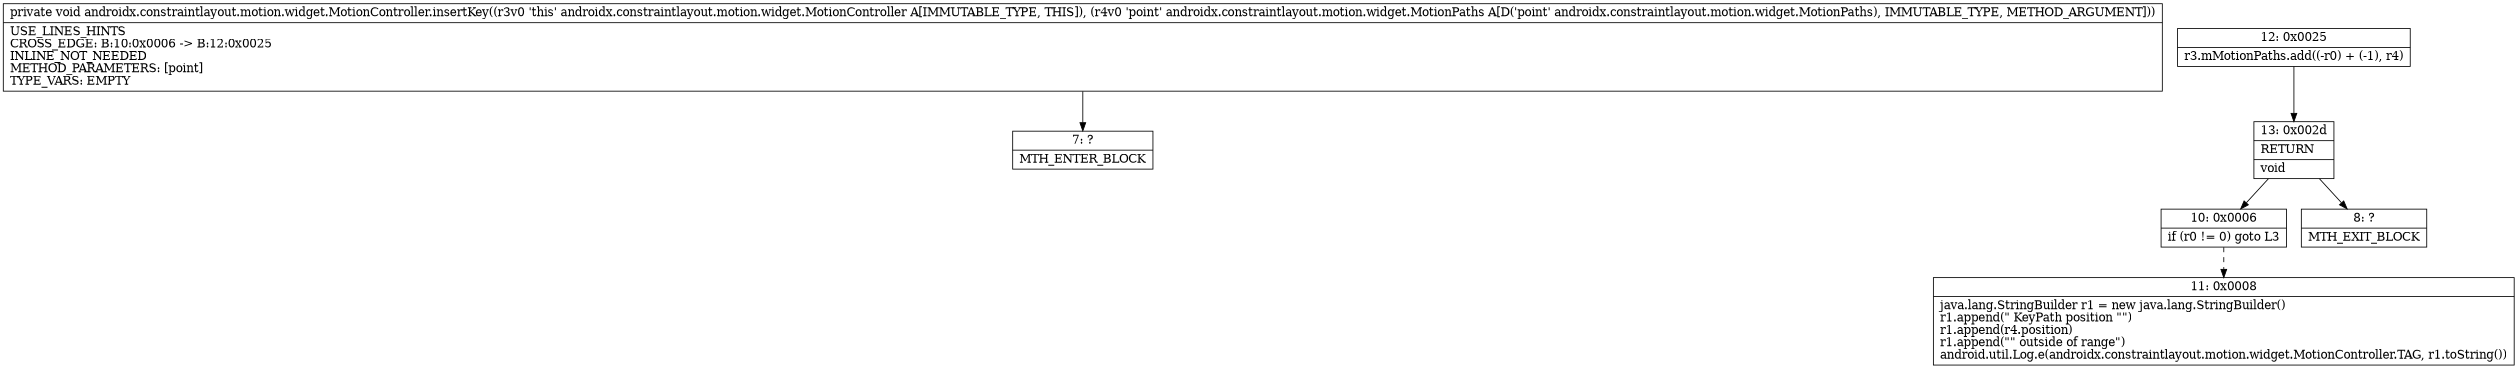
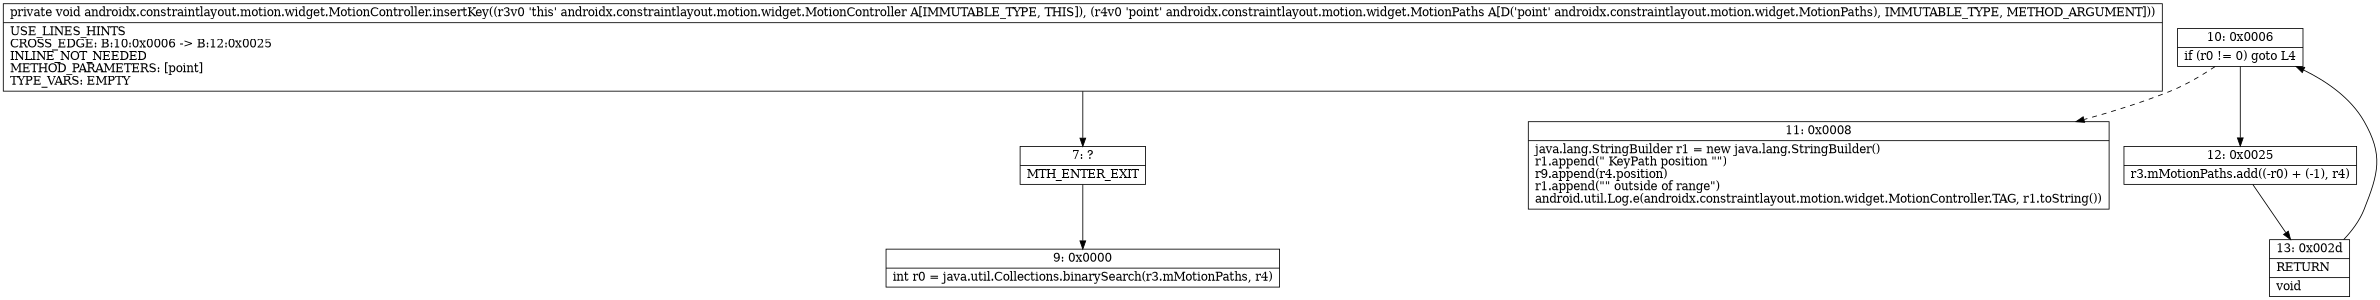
none -> (2240, 102)
(1083, 159) -> (1083, 174)
(2364, 228) -> none
(2224, 237) -> (2240, 57)
none -> (1083, 268)
(2006, 330) -> (1601, 174)
